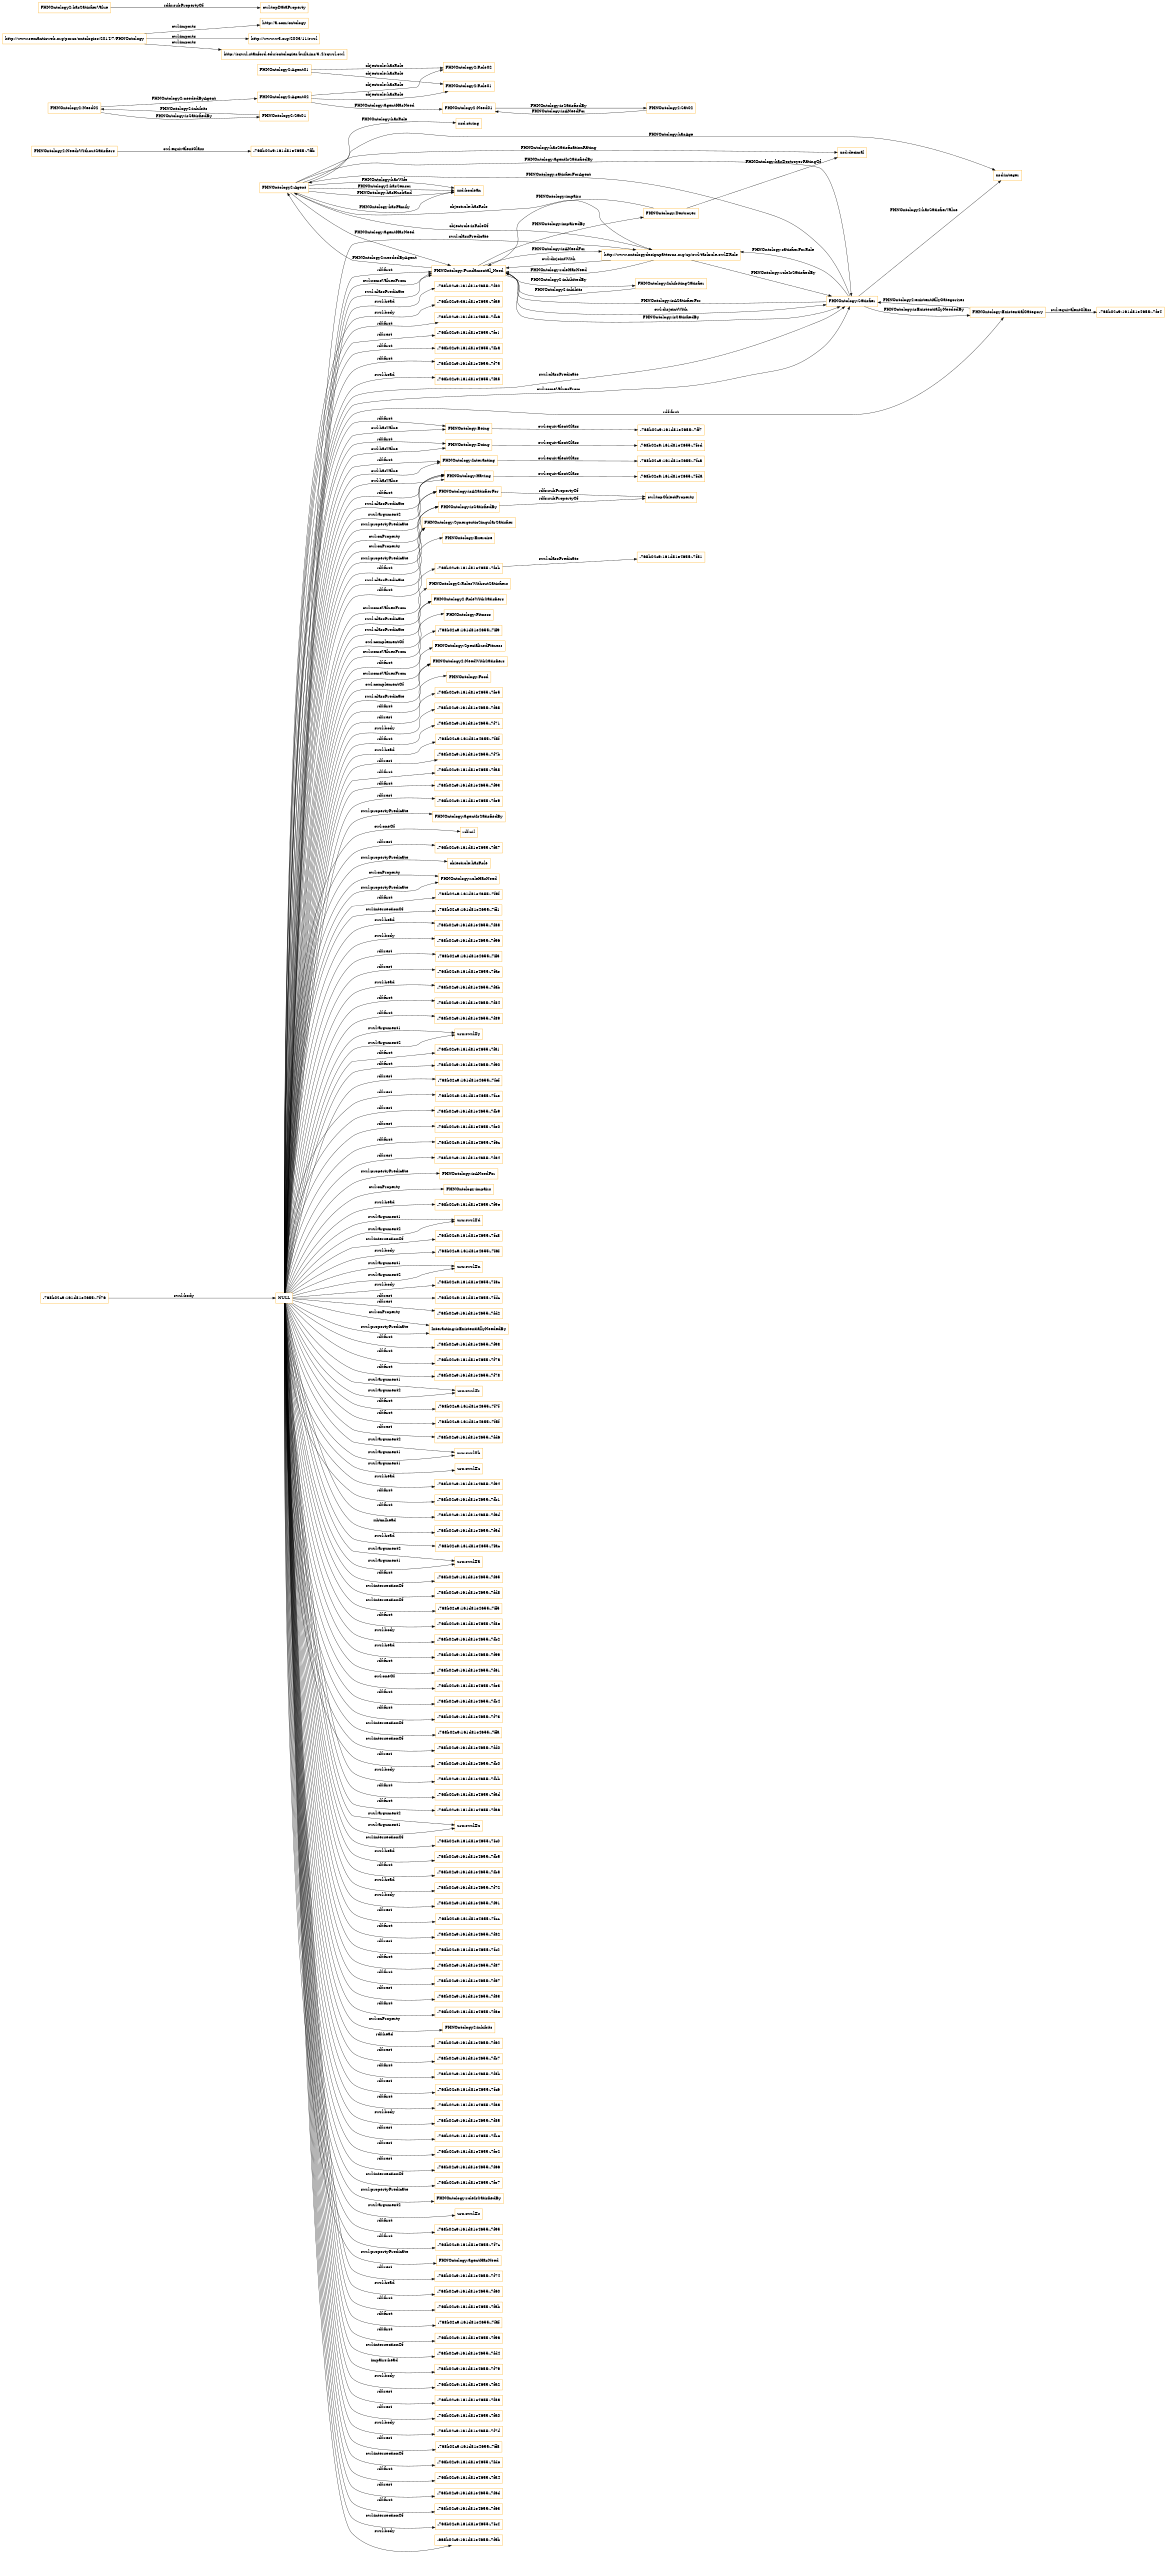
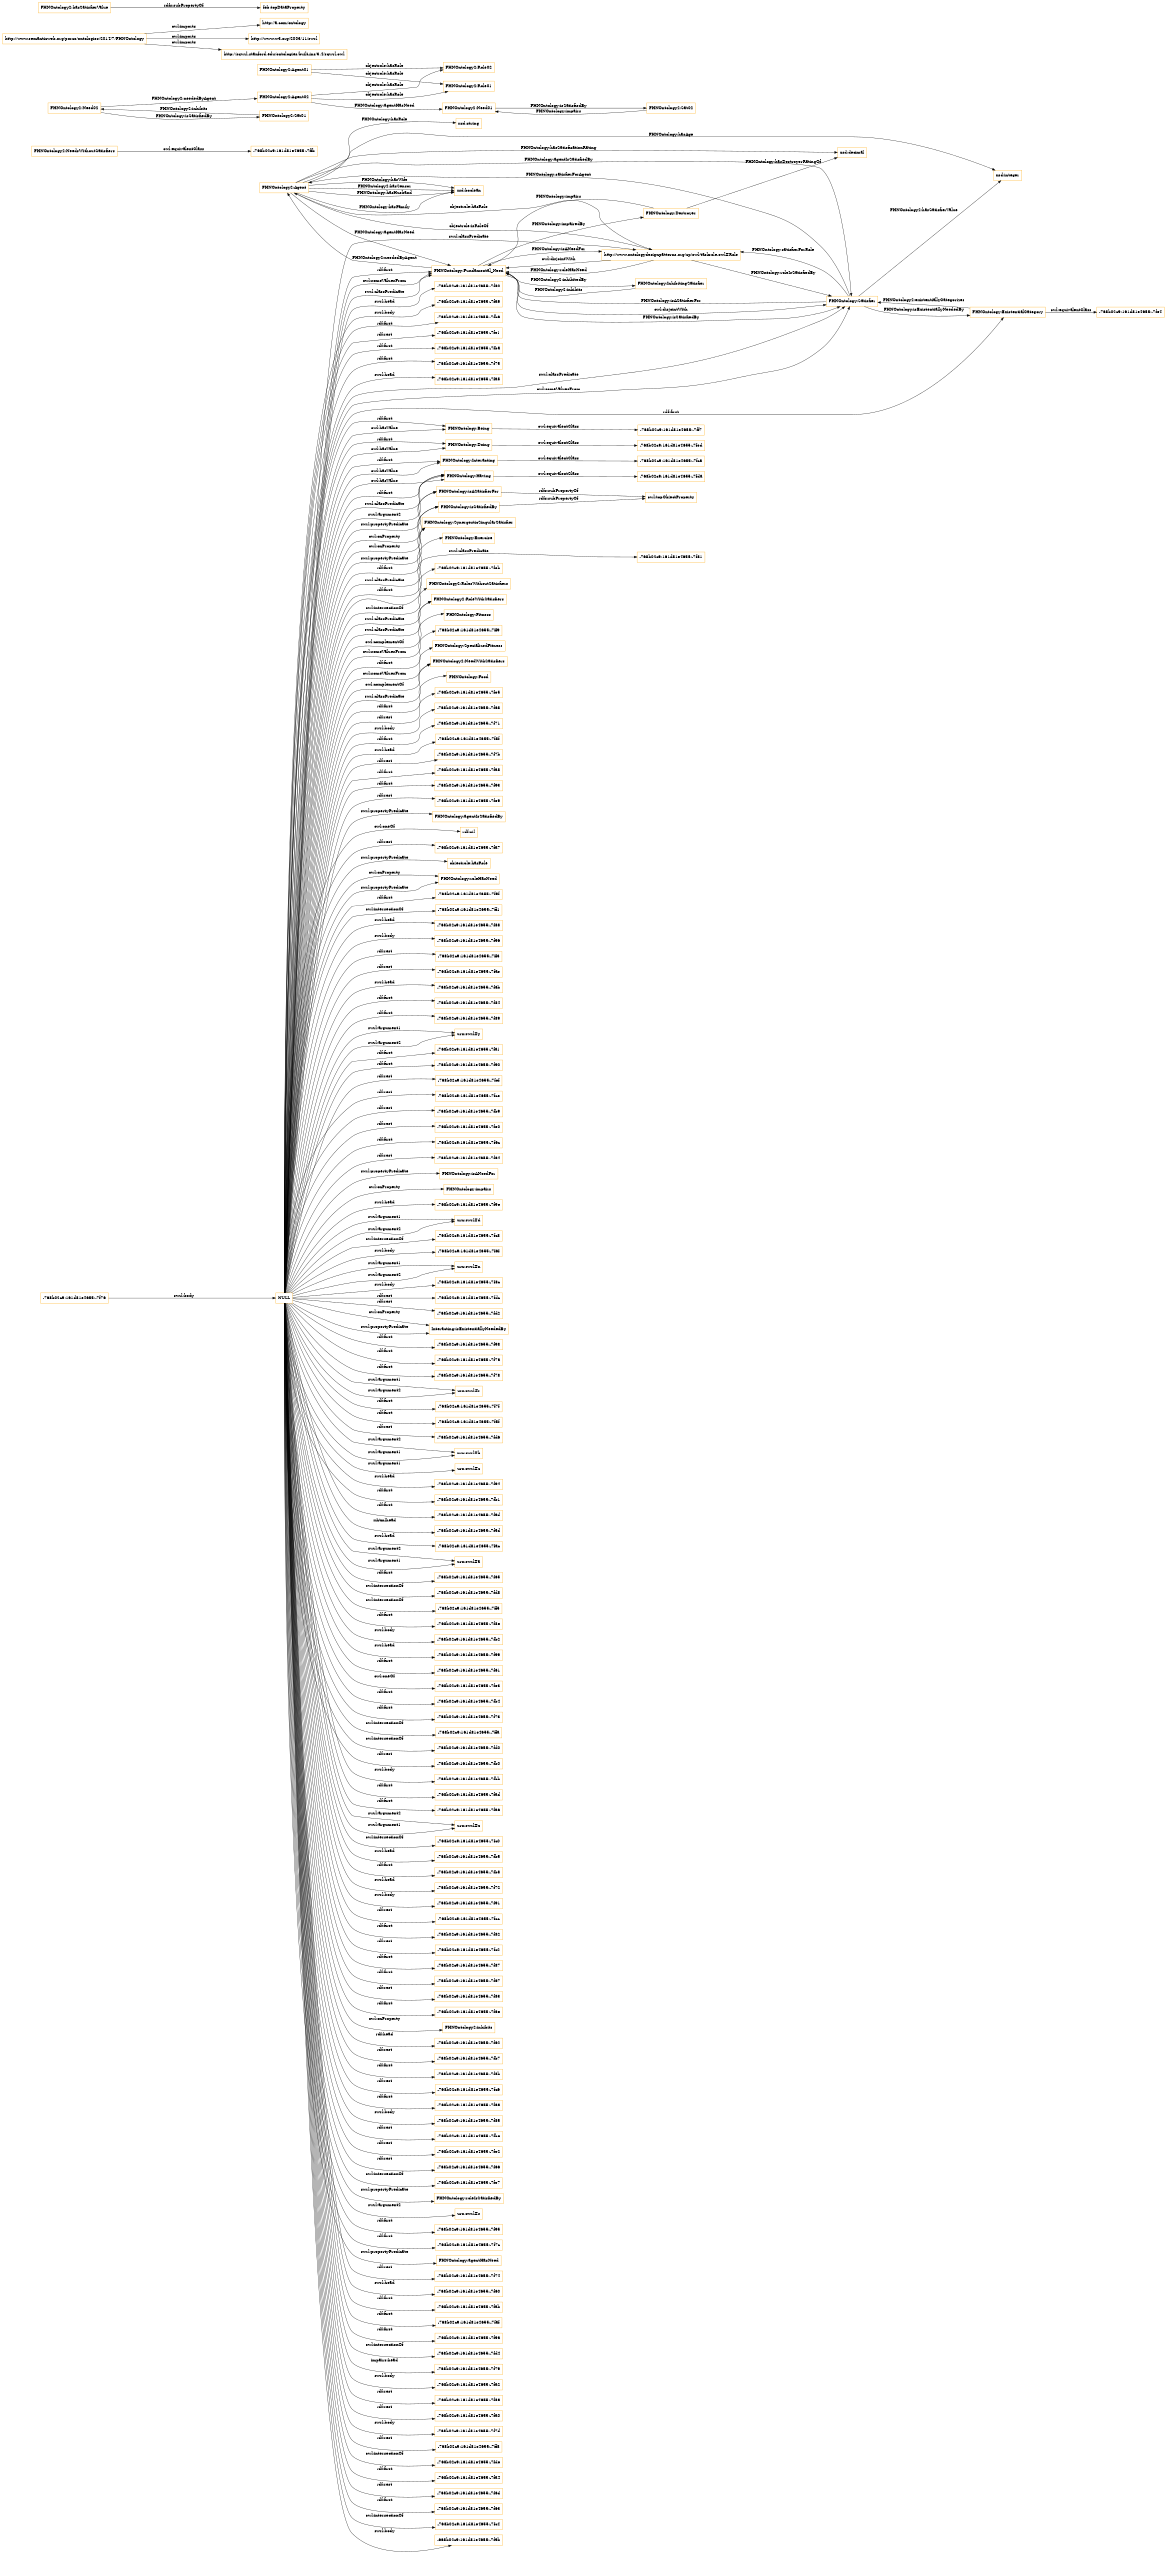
(284, 8) -> (284, 8)
(559, 111) -> (559, 111)
(469, 302) -> (469, 302)
(568, 563) -> (339, 637)
(385, 608) -> (385, 608)
